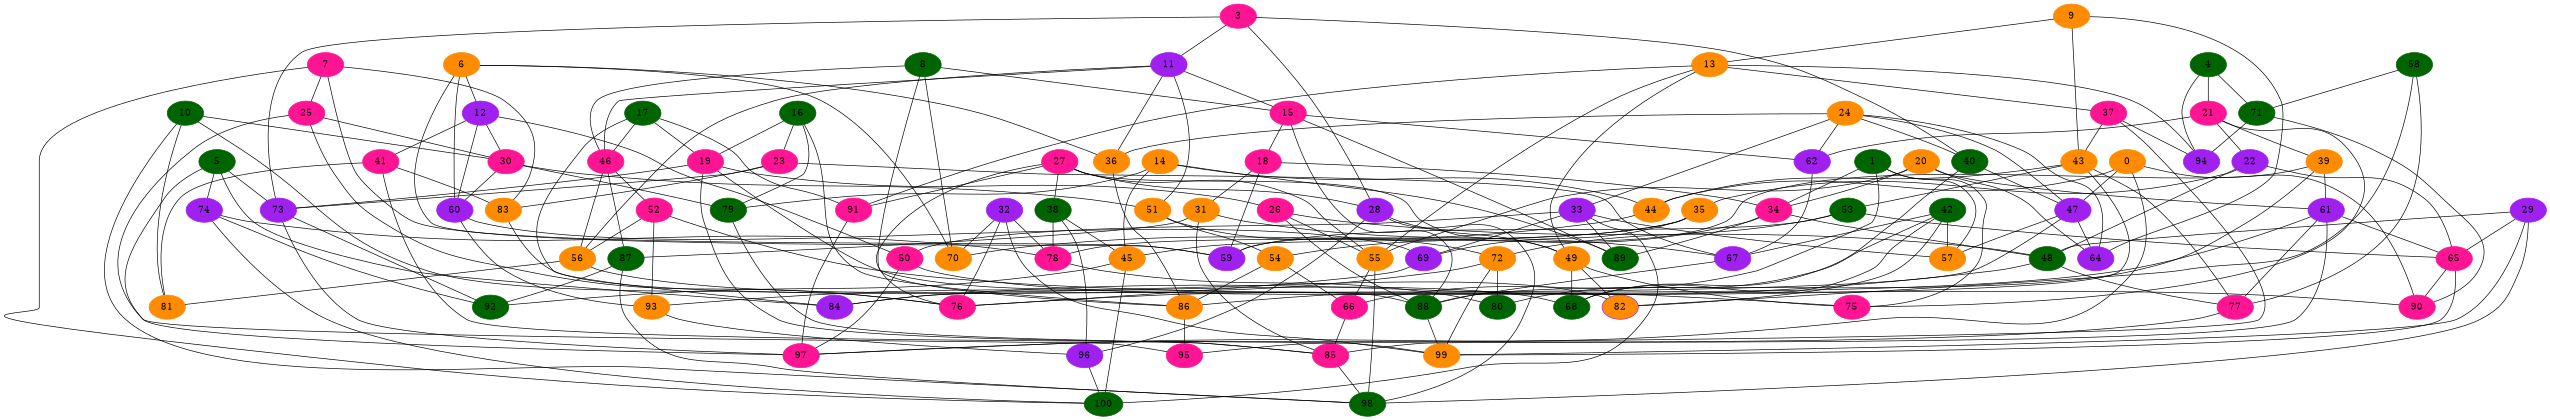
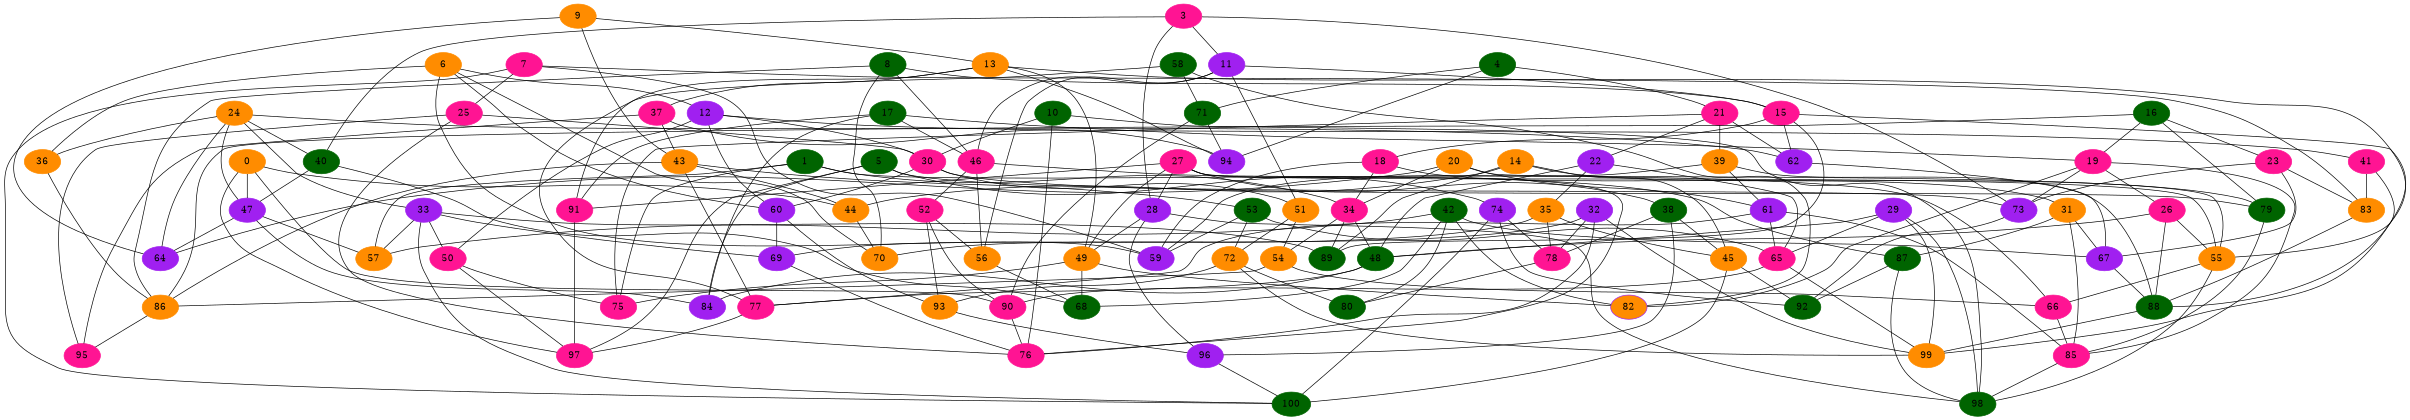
(1140, 113) -> none
(1647, 292) -> (1017, 331)
(167, 307) -> none
(507, 340) -> none
